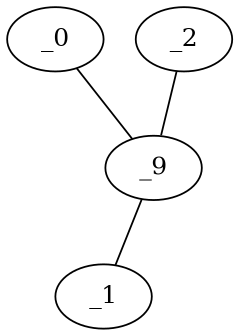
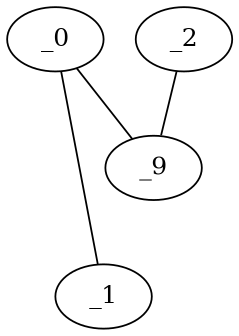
(129, 232) -> (79, 168)
